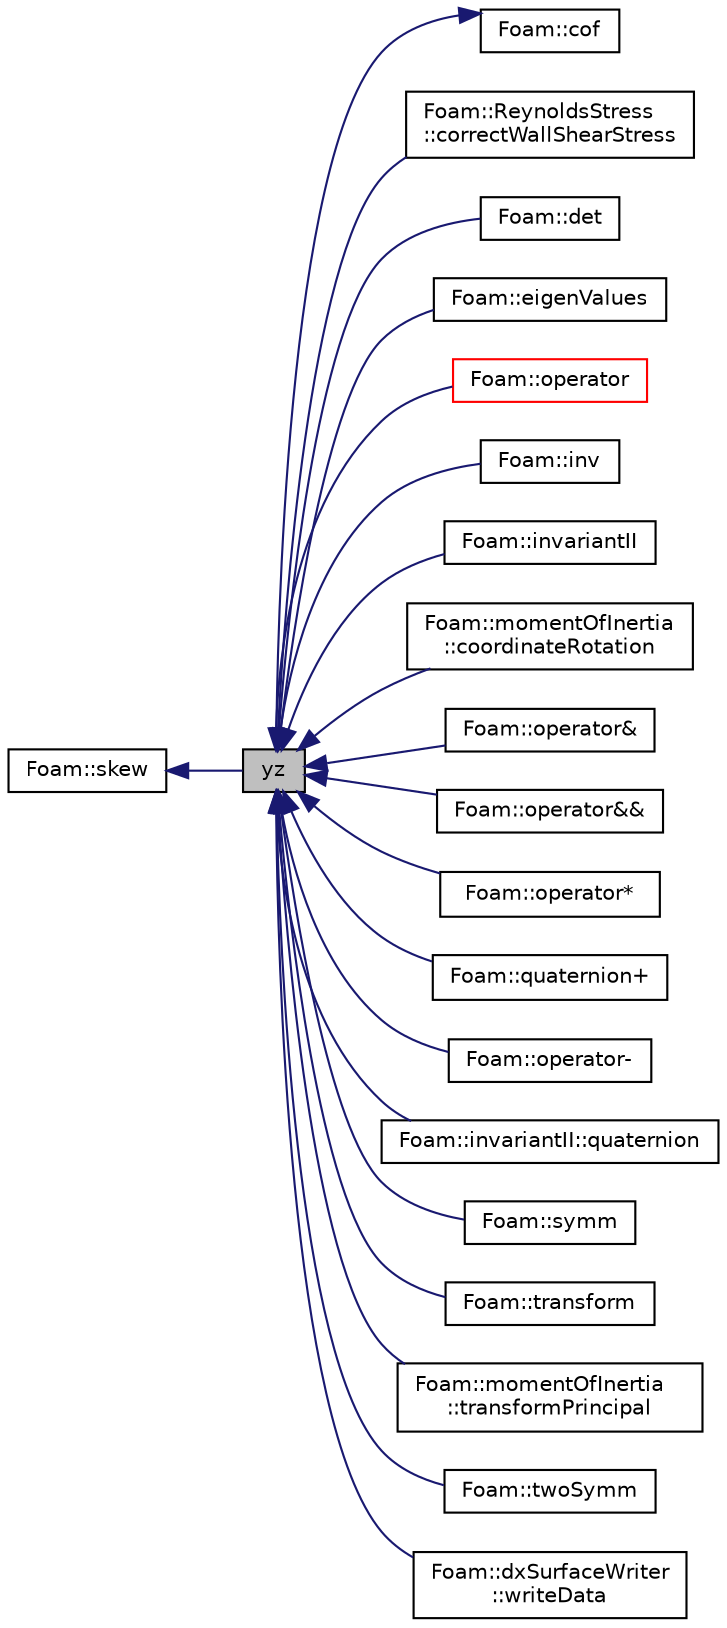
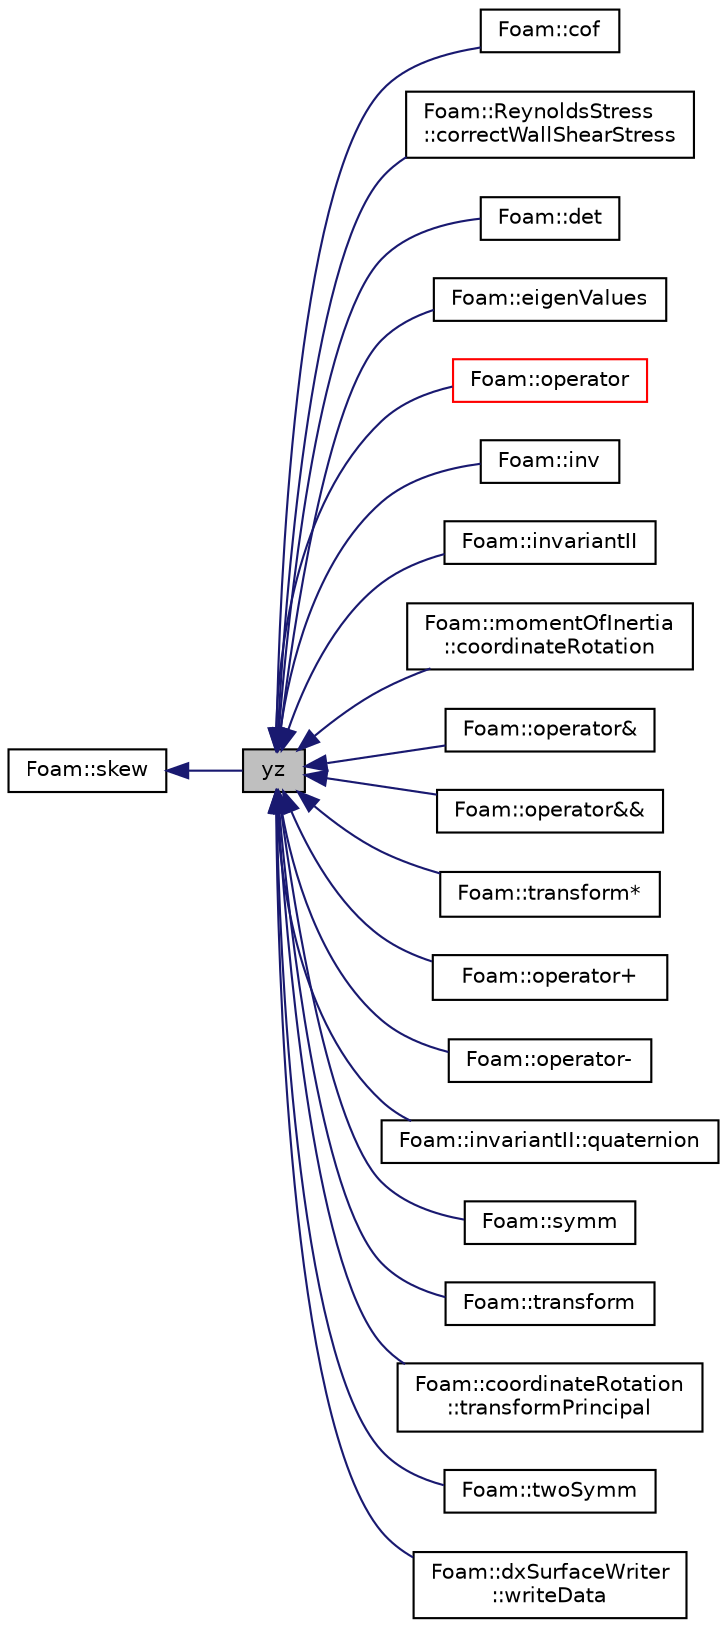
(299, 351) -> (304, 348)
(550, 894) -> (550, 894)
(550, 977) -> (550, 977)
(550, 1397) -> (550, 1397)
